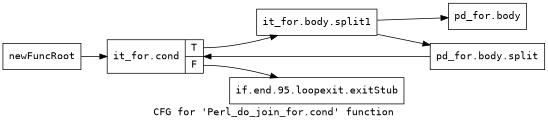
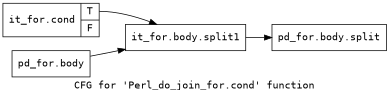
(409, 19) -> (104, 53)
(42, 57) -> none
(321, 57) -> none
(317, 91) -> none
